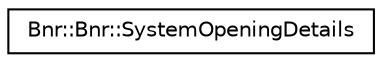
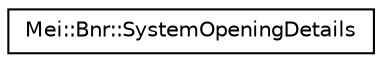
(191, 31) -> (191, 31)
